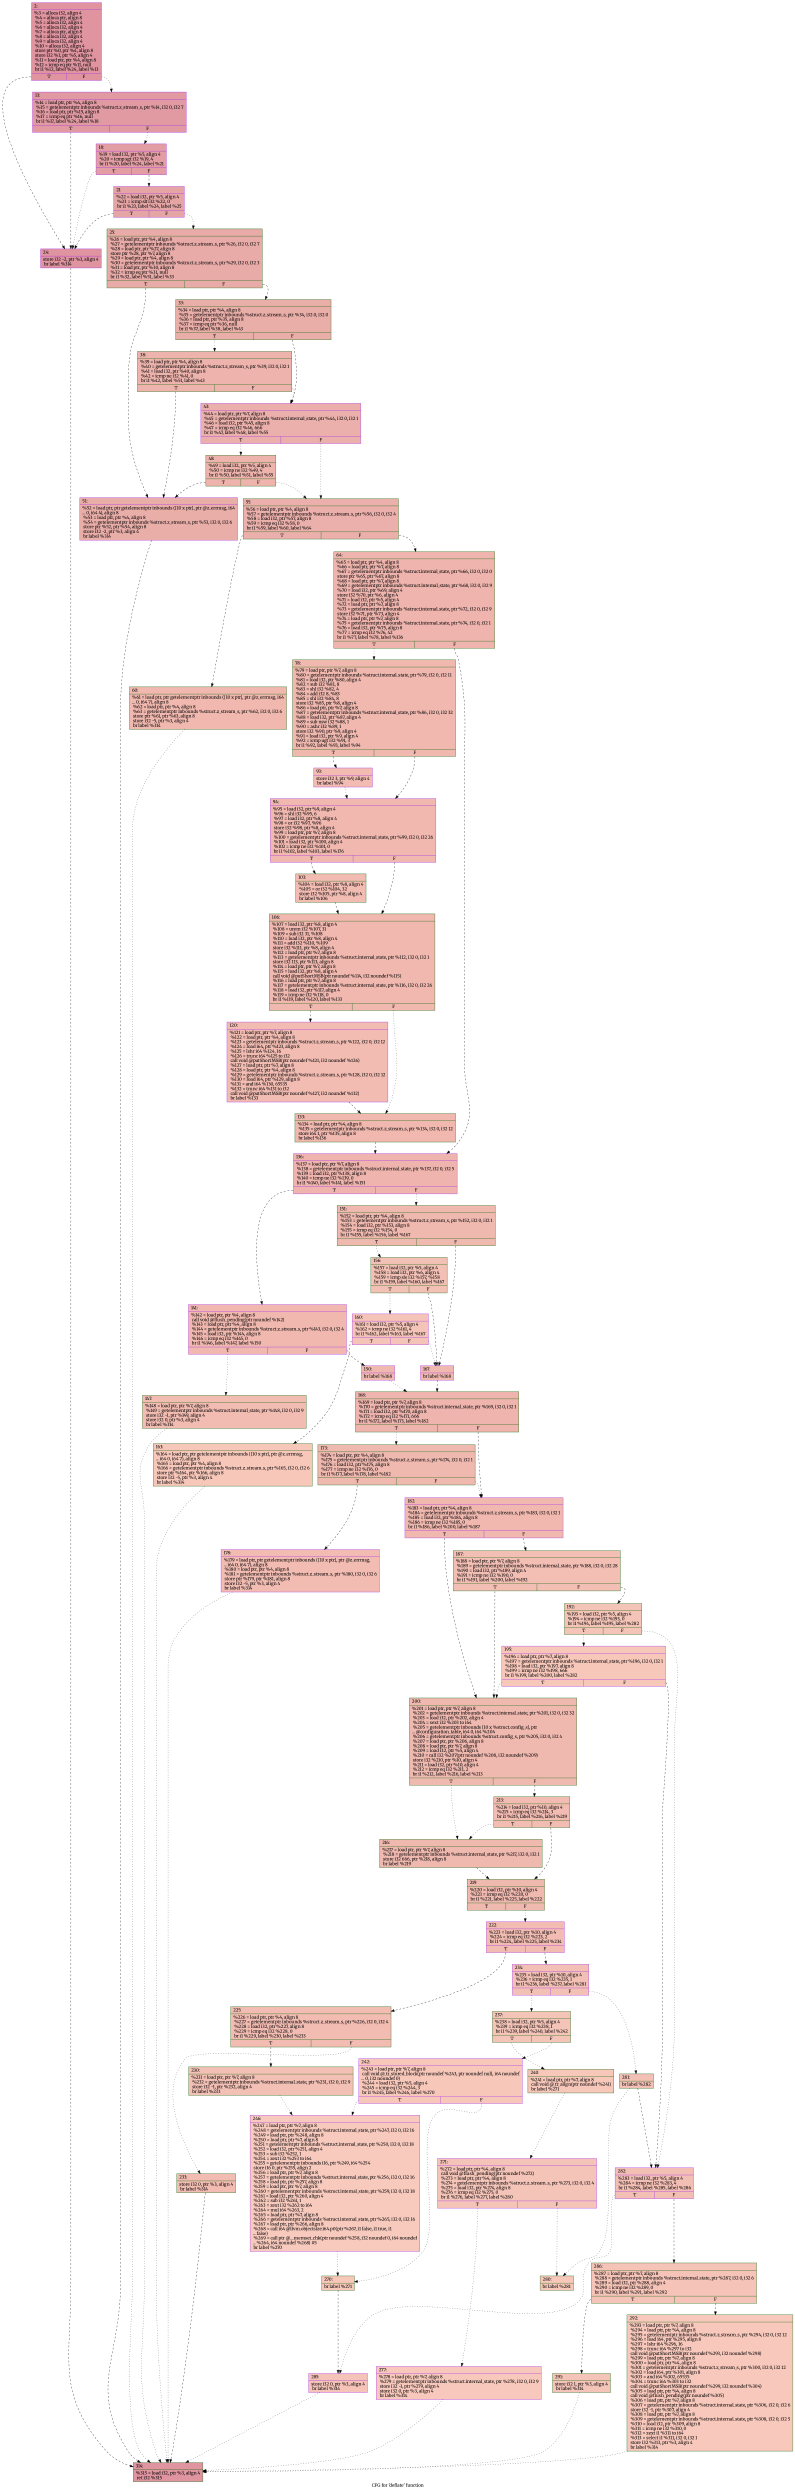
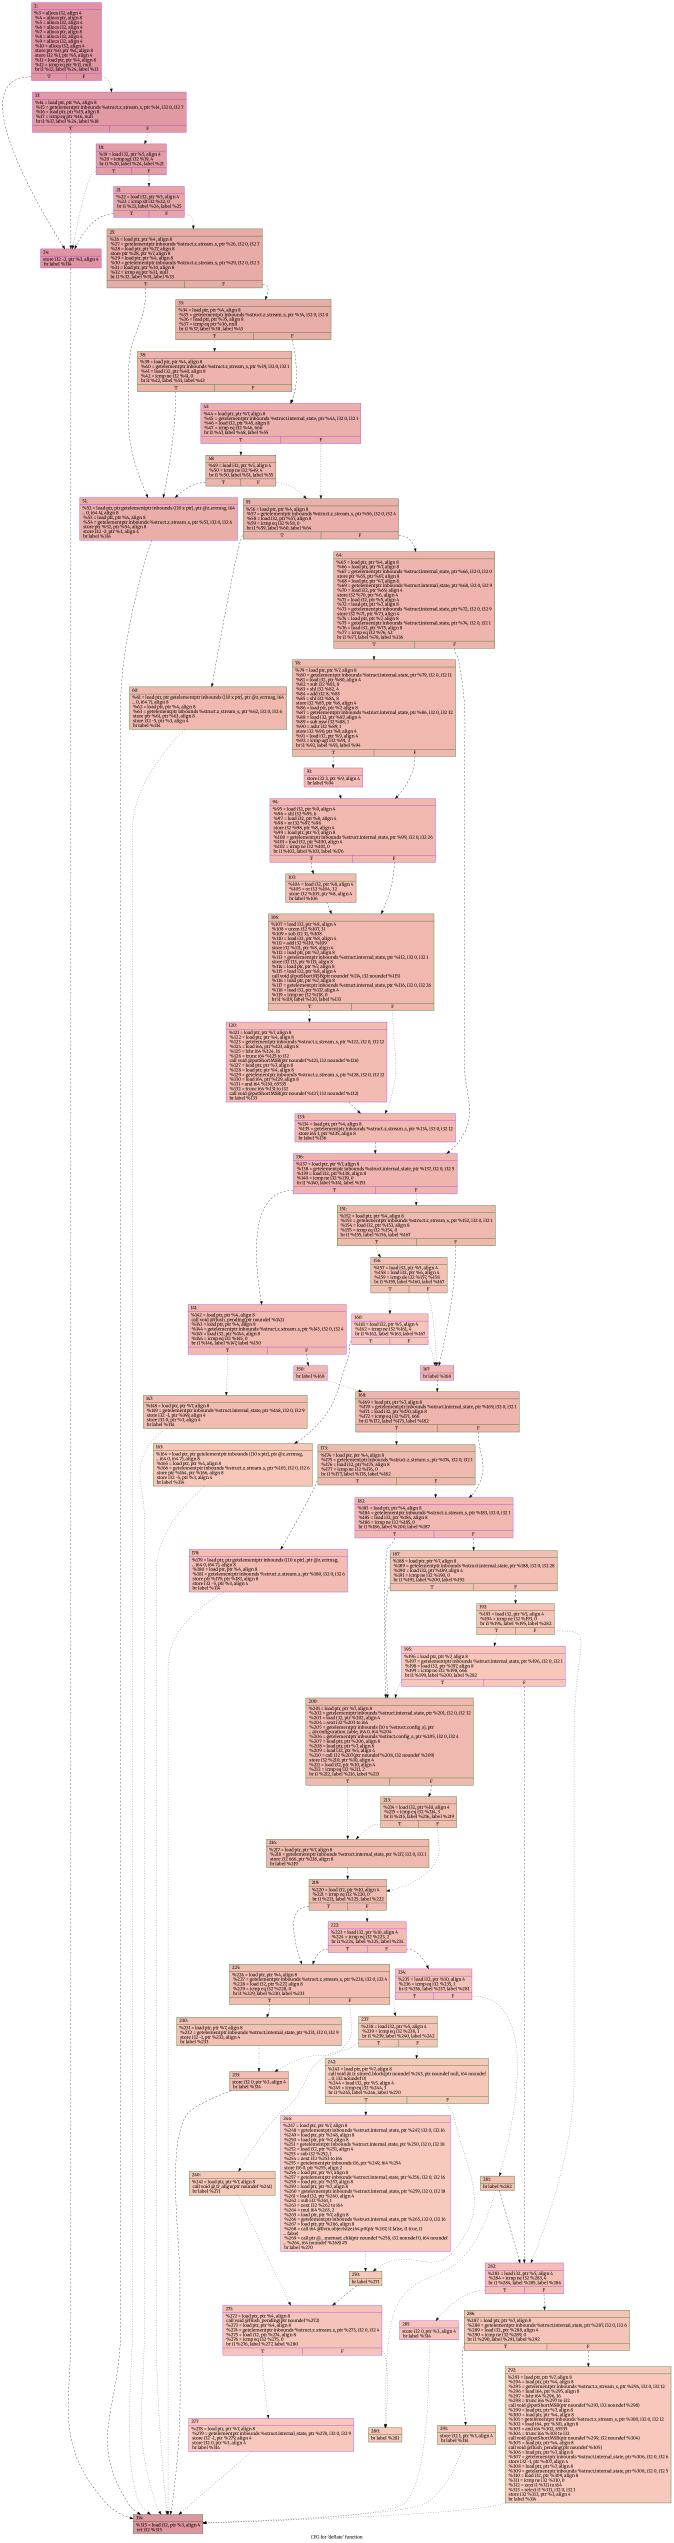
(375, 1128) -> (375, 1128)
(434, 1328) -> (434, 1328)
(551, 1855) -> (429, 1870)
none -> (294, 1930)
(441, 2081) -> (407, 2081)
(285, 2104) -> (259, 2057)
(338, 2330) -> (346, 2295)
